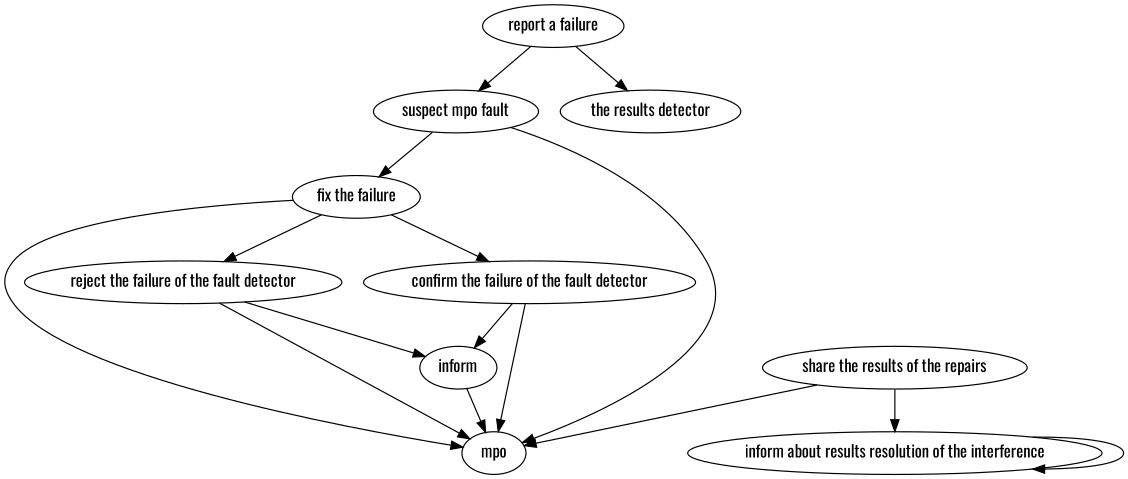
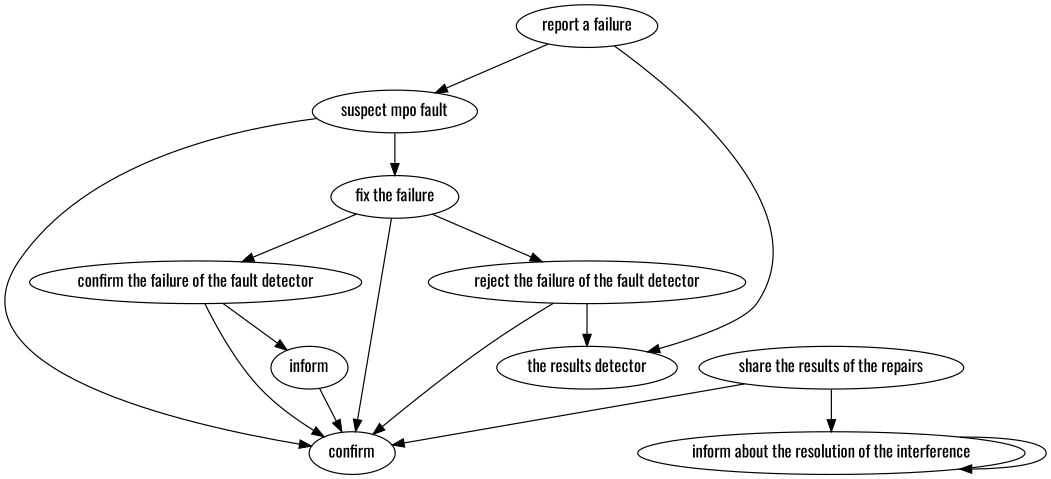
(329, 327) -> (587, 319)
(494, 453) -> (352, 453)
(895, 453) -> (831, 453)
